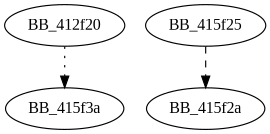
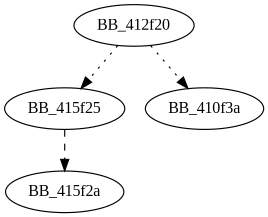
none -> (103, 63)
(65, 109) -> (205, 109)
